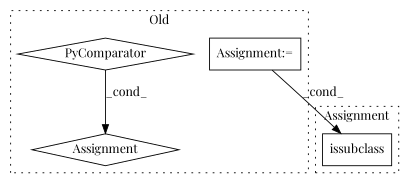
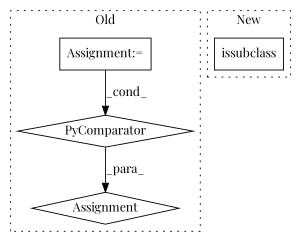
(127, 93) -> (125, 170)
(302, 97) -> (105, 88)
(357, 117) -> (249, 21)
